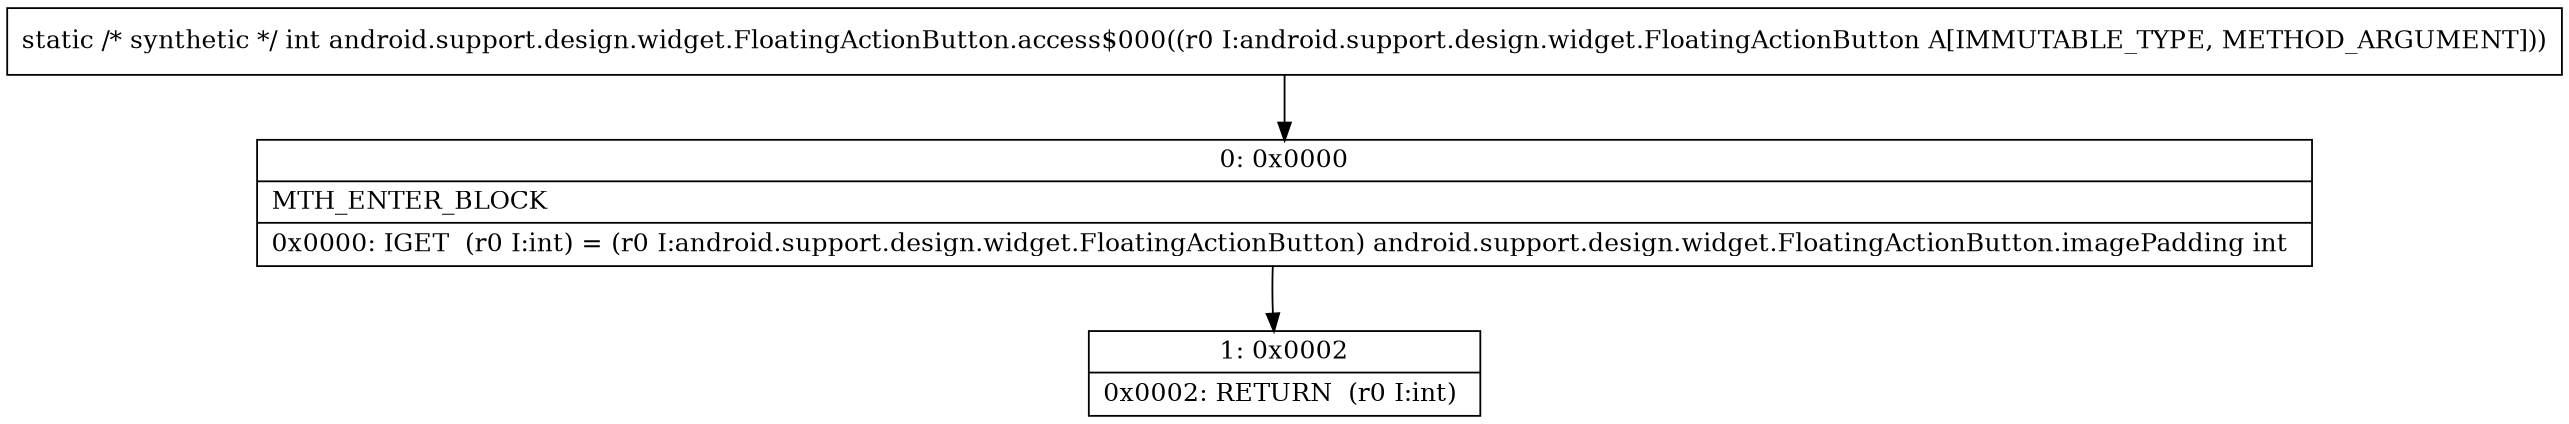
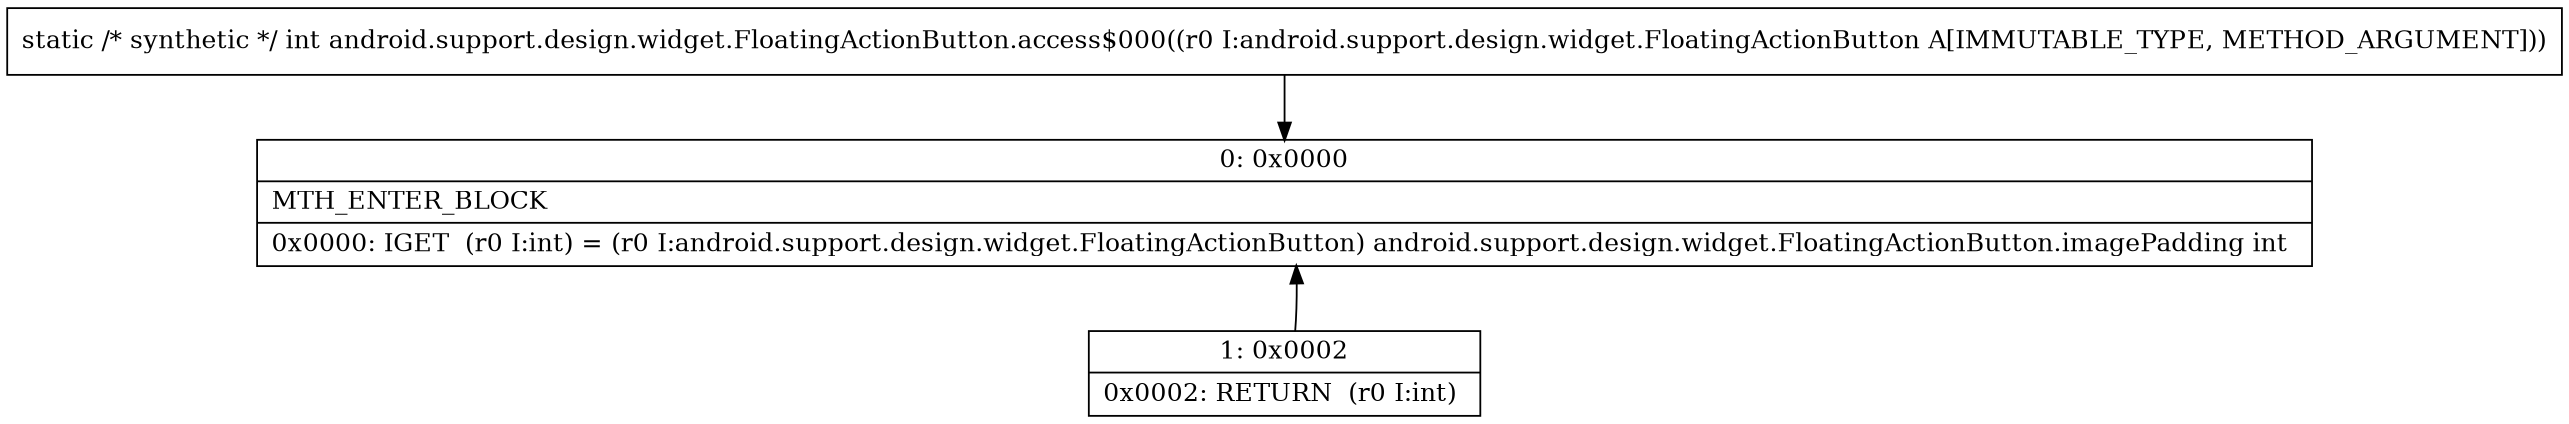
(1272, 289) -> (1296, 308)
